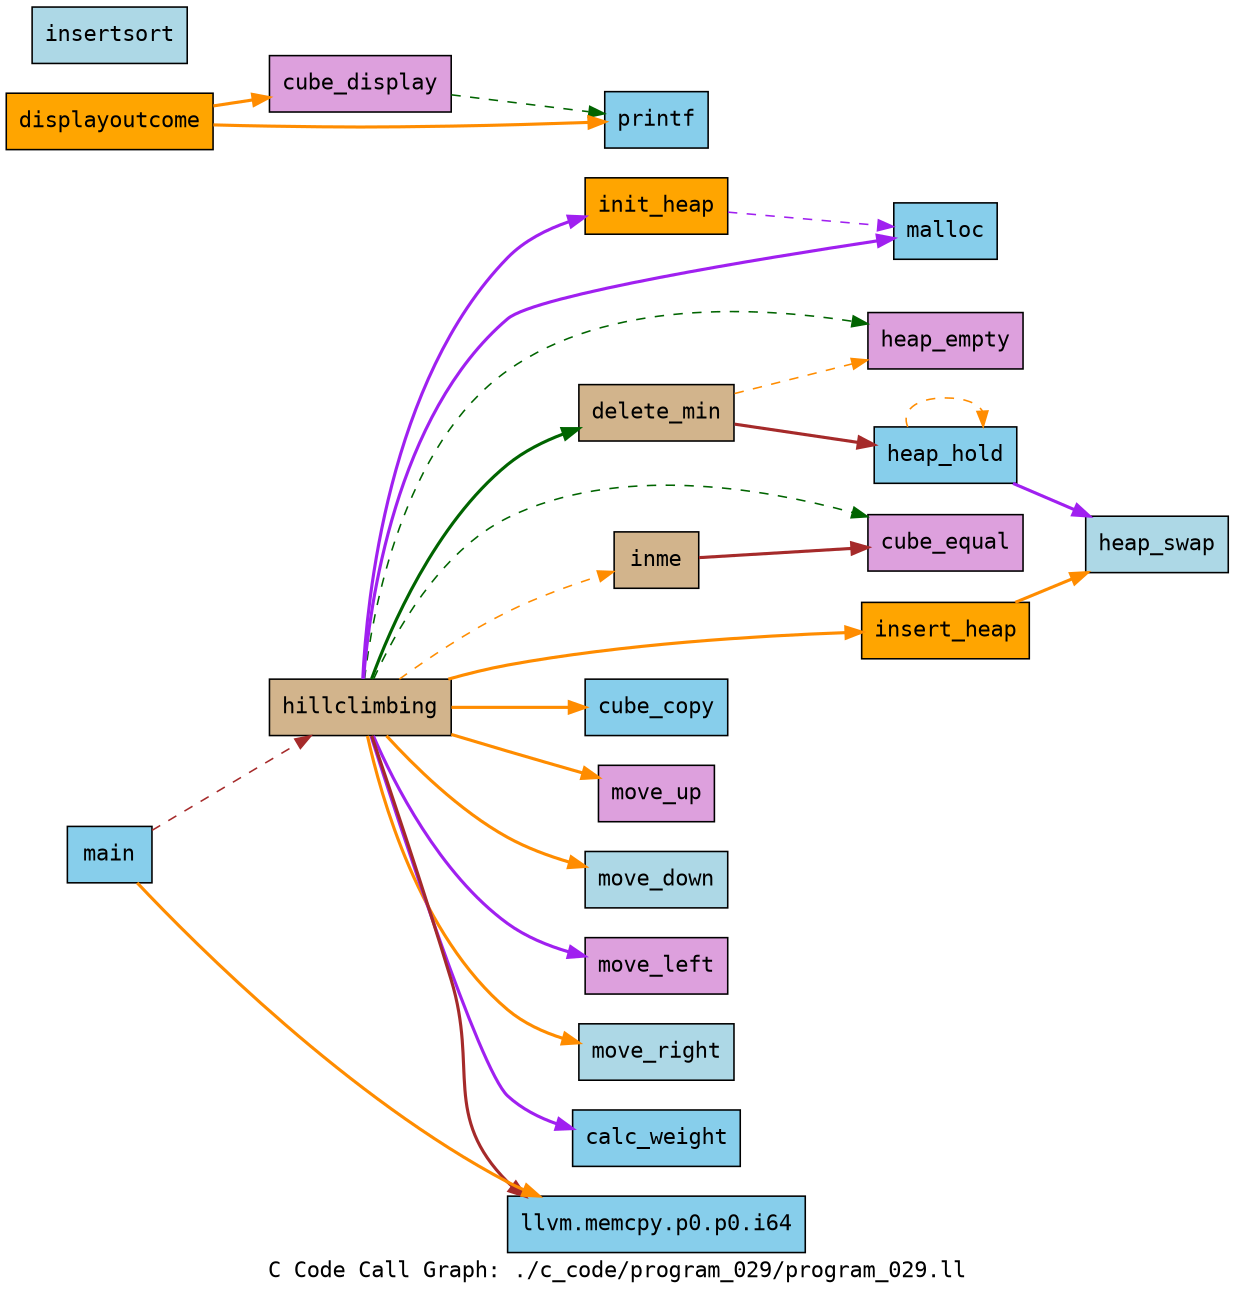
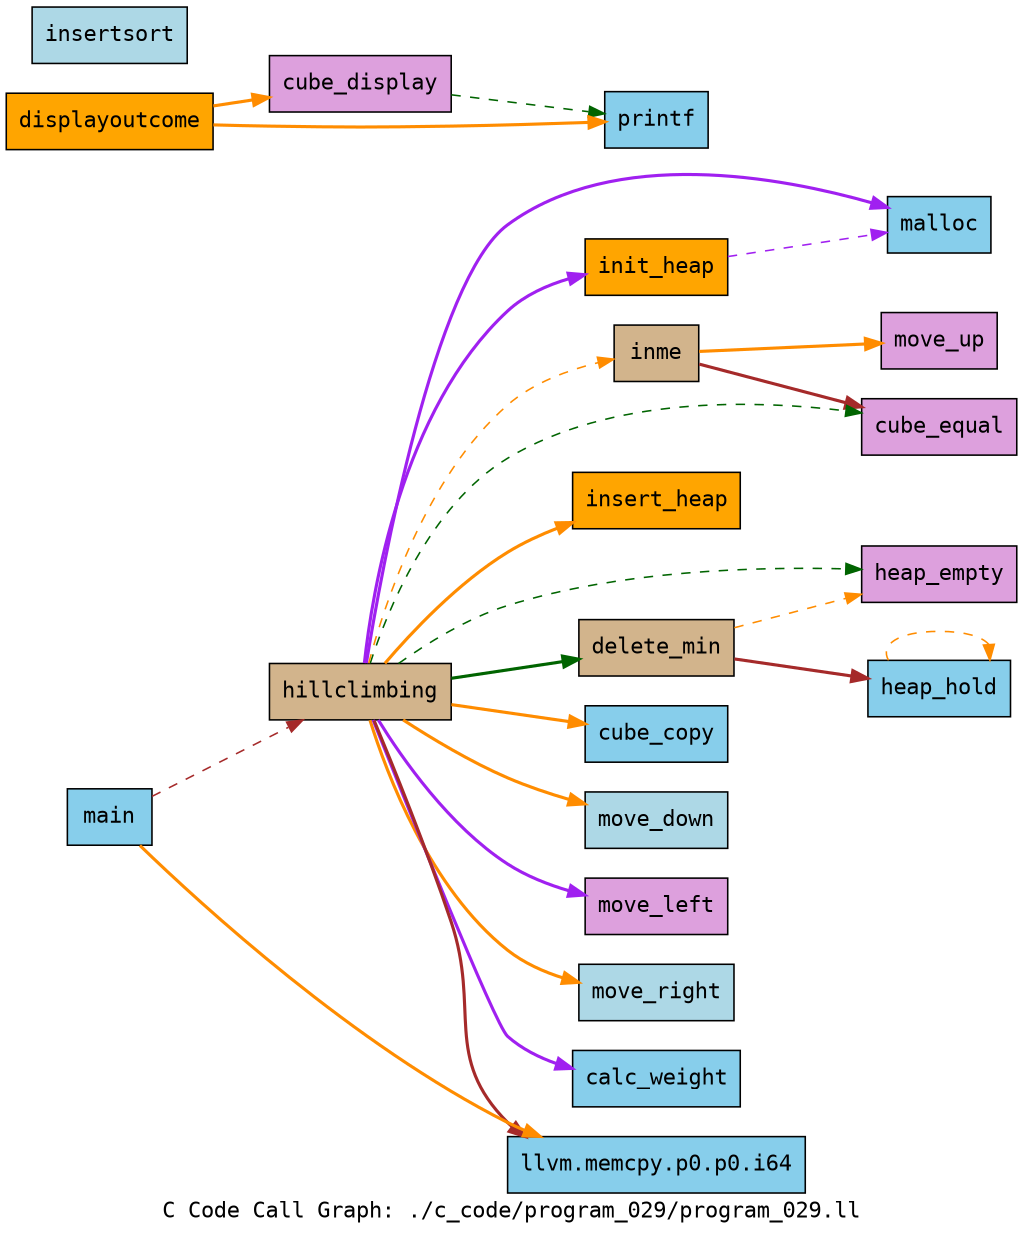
(1157, 544) -> none
(517, 754) -> (782, 348)
